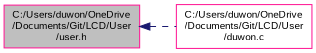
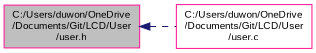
(244, 27) -> (244, 27)
